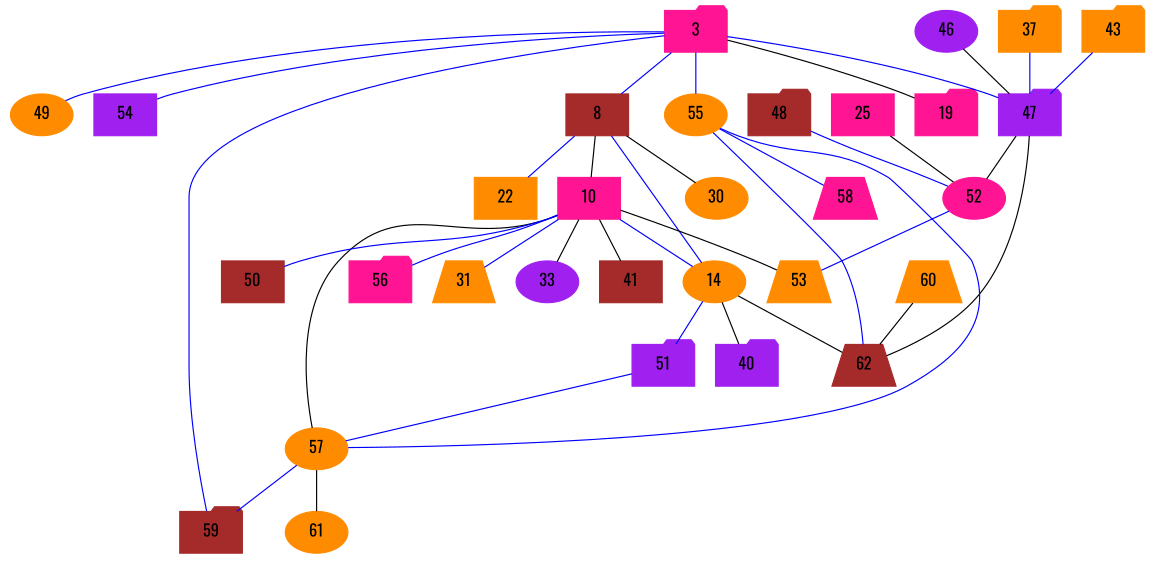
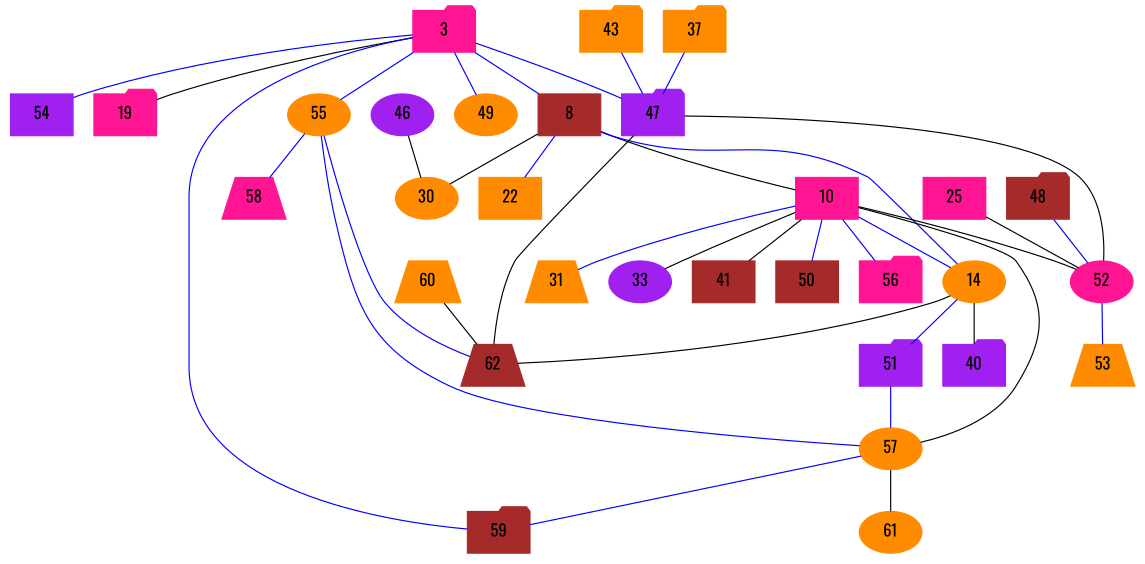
(986, 71) -> (415, 157)
(699, 239) -> (1001, 244)
